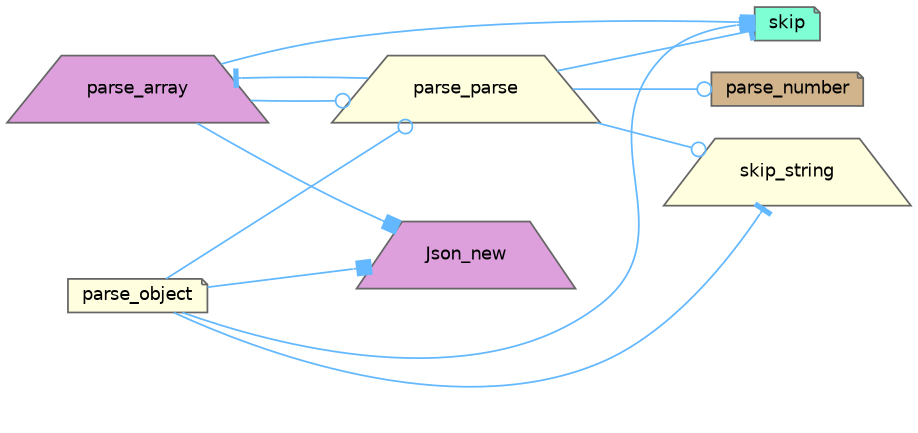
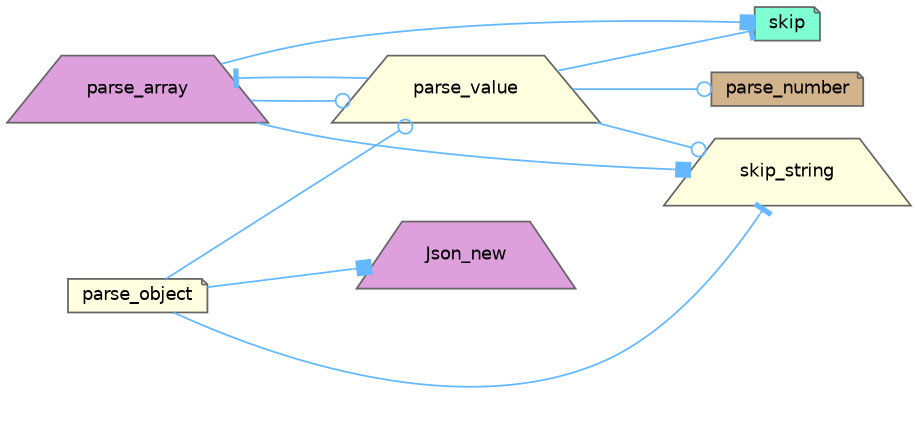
(466, 89) -> (466, 89)
(288, 174) -> (463, 155)
(564, 326) -> none
